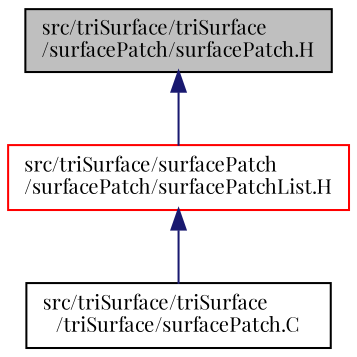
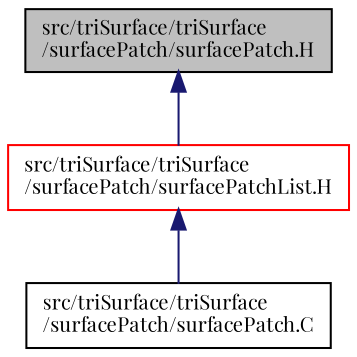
(179, 178) -> (179, 178)
(179, 316) -> (179, 316)
